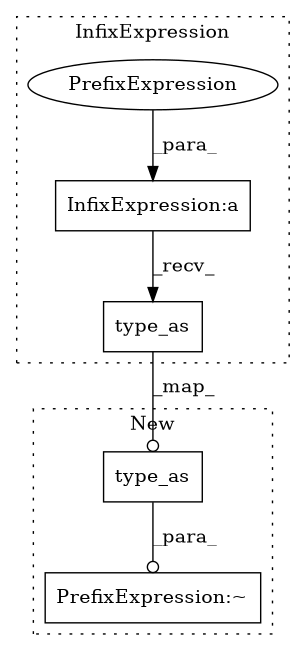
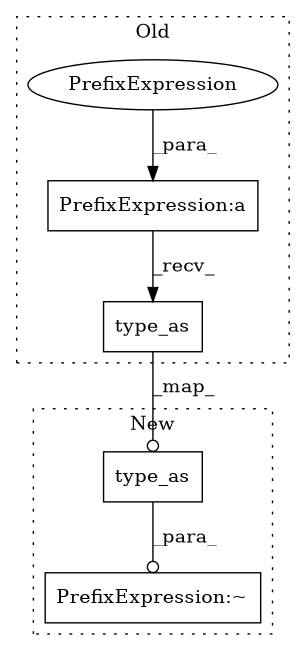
(153, 33) -> (153, 33)
(153, 206) -> (153, 206)
